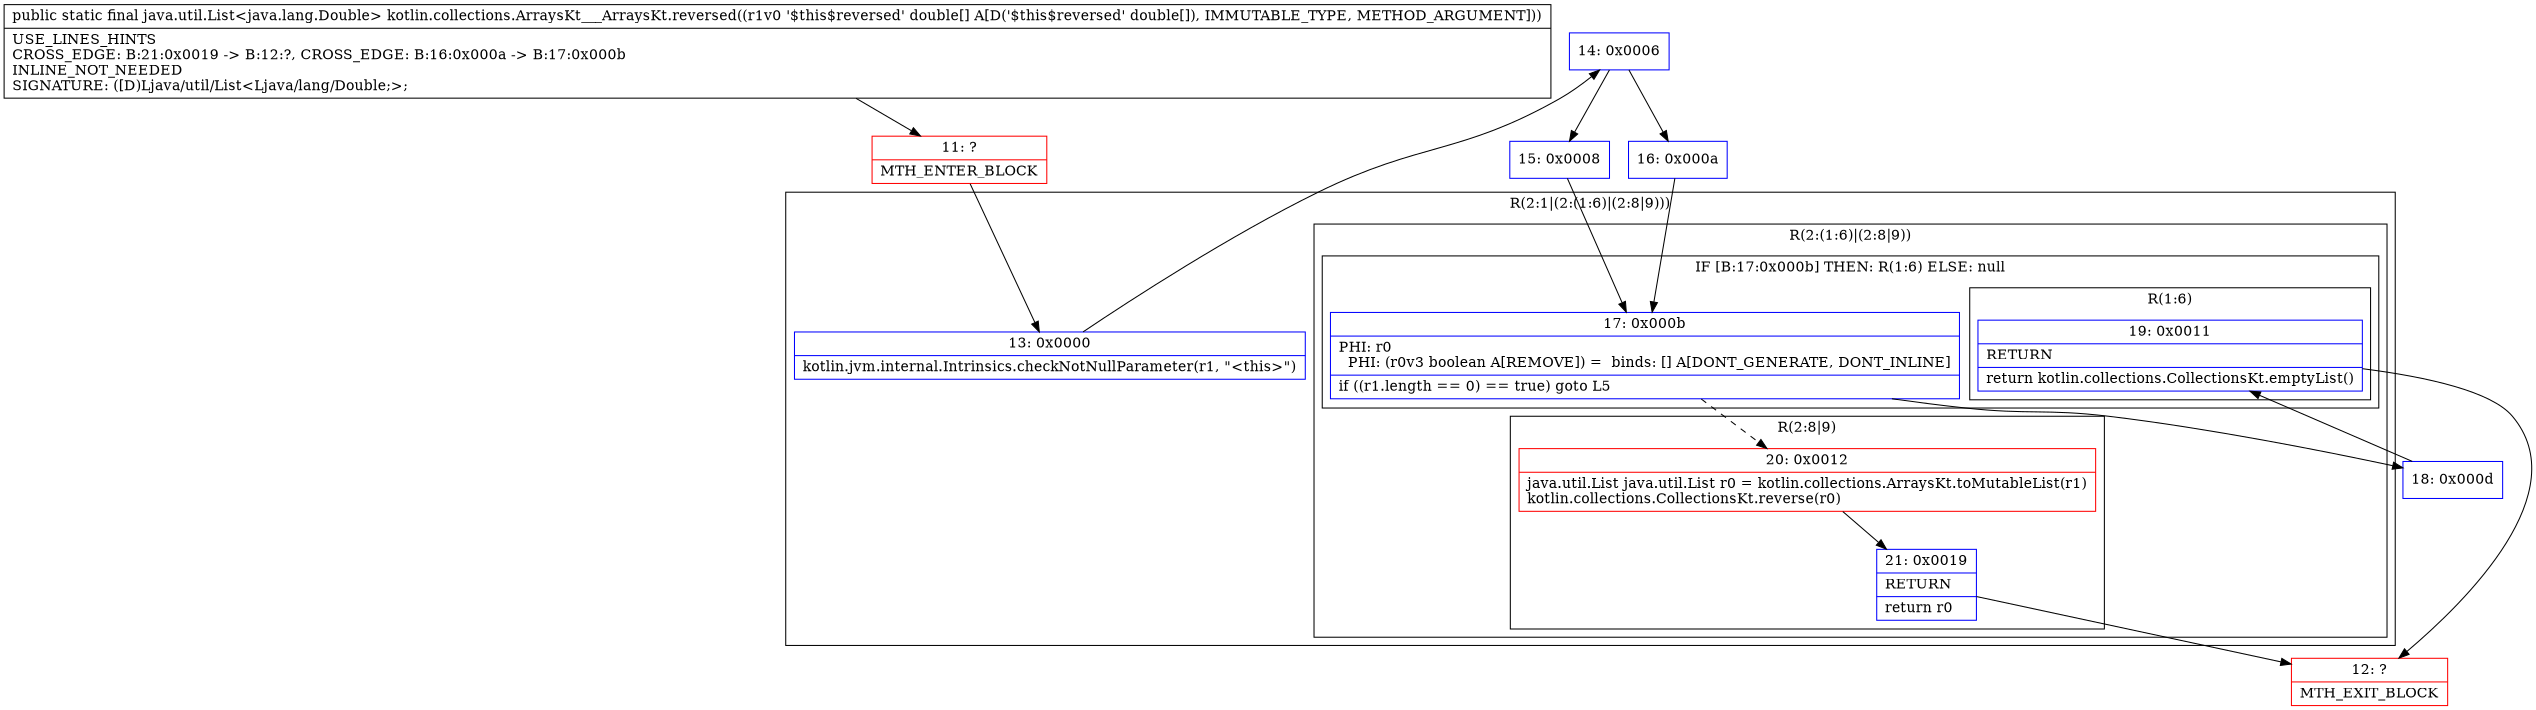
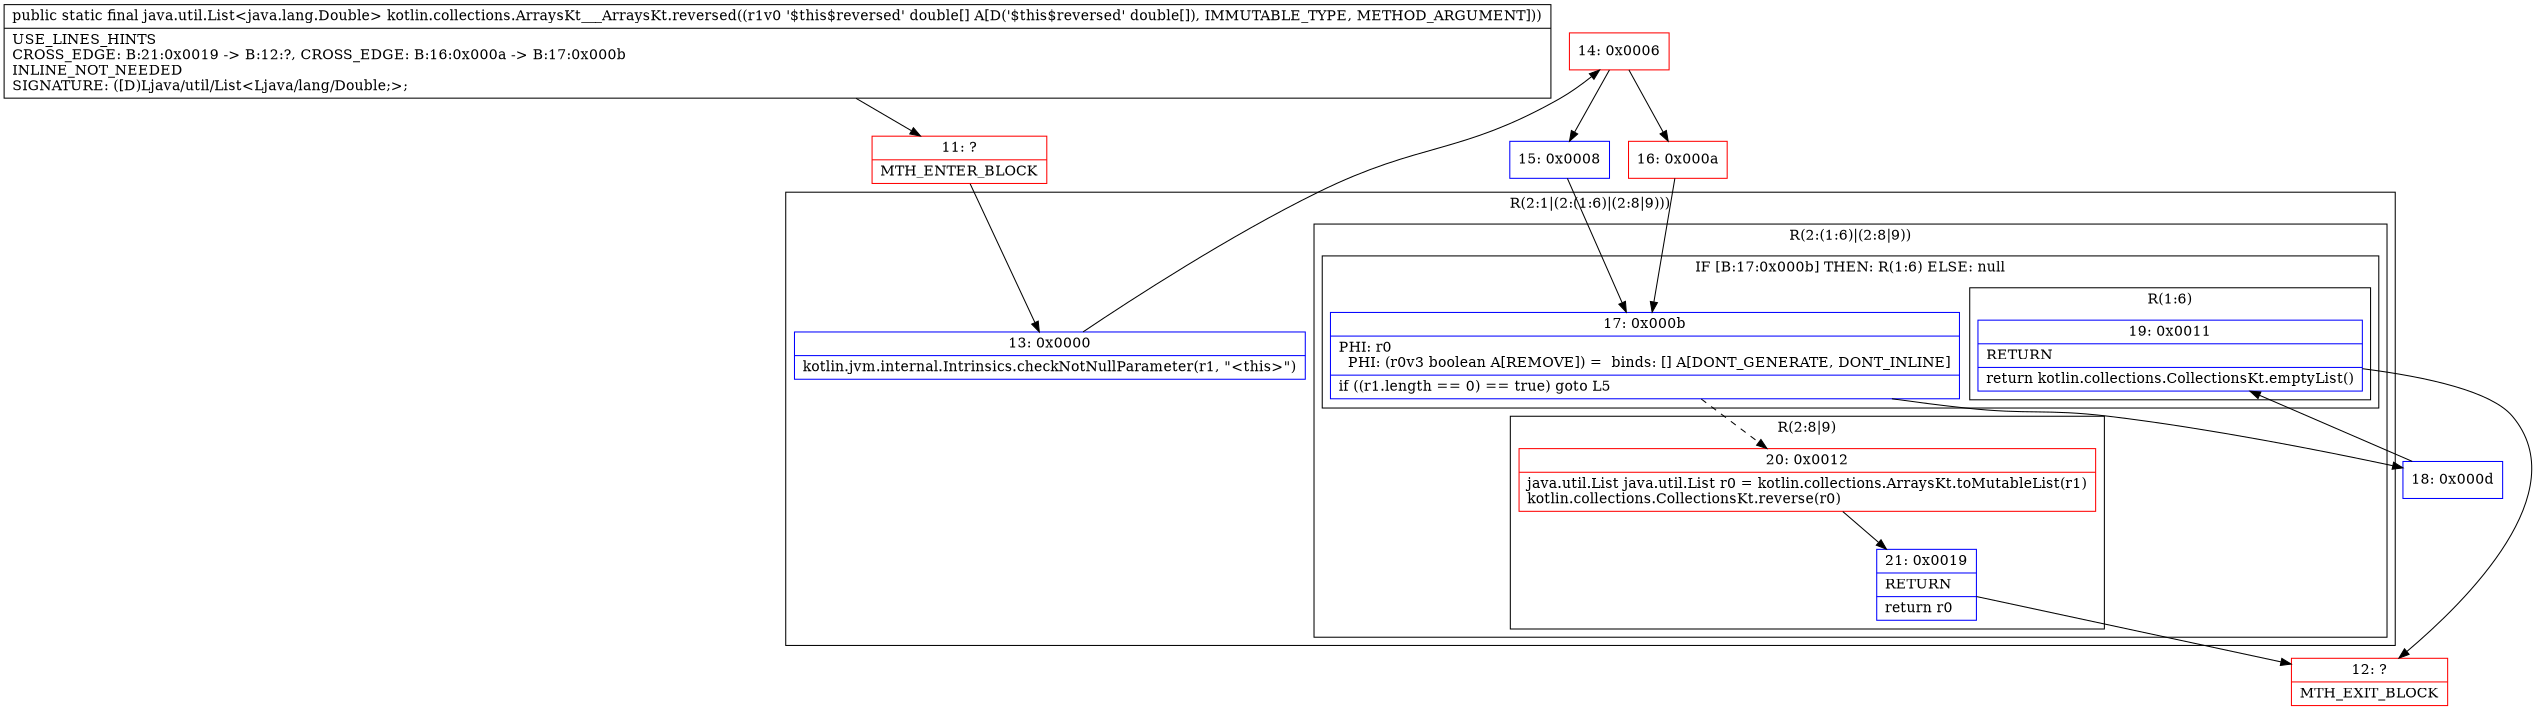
(1619, 51) -> (1619, 51)
(1678, 160) -> (1678, 160)
